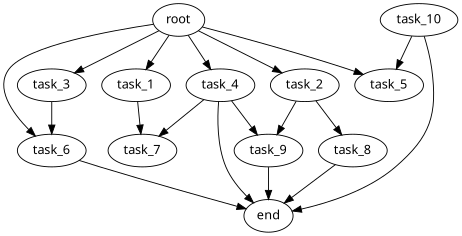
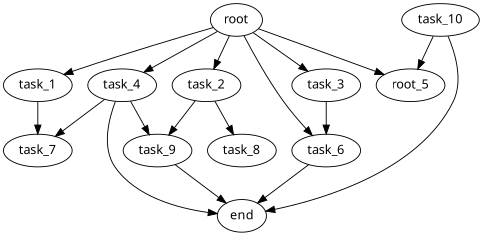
(389, 85) -> (411, 85)
(313, 181) -> none
